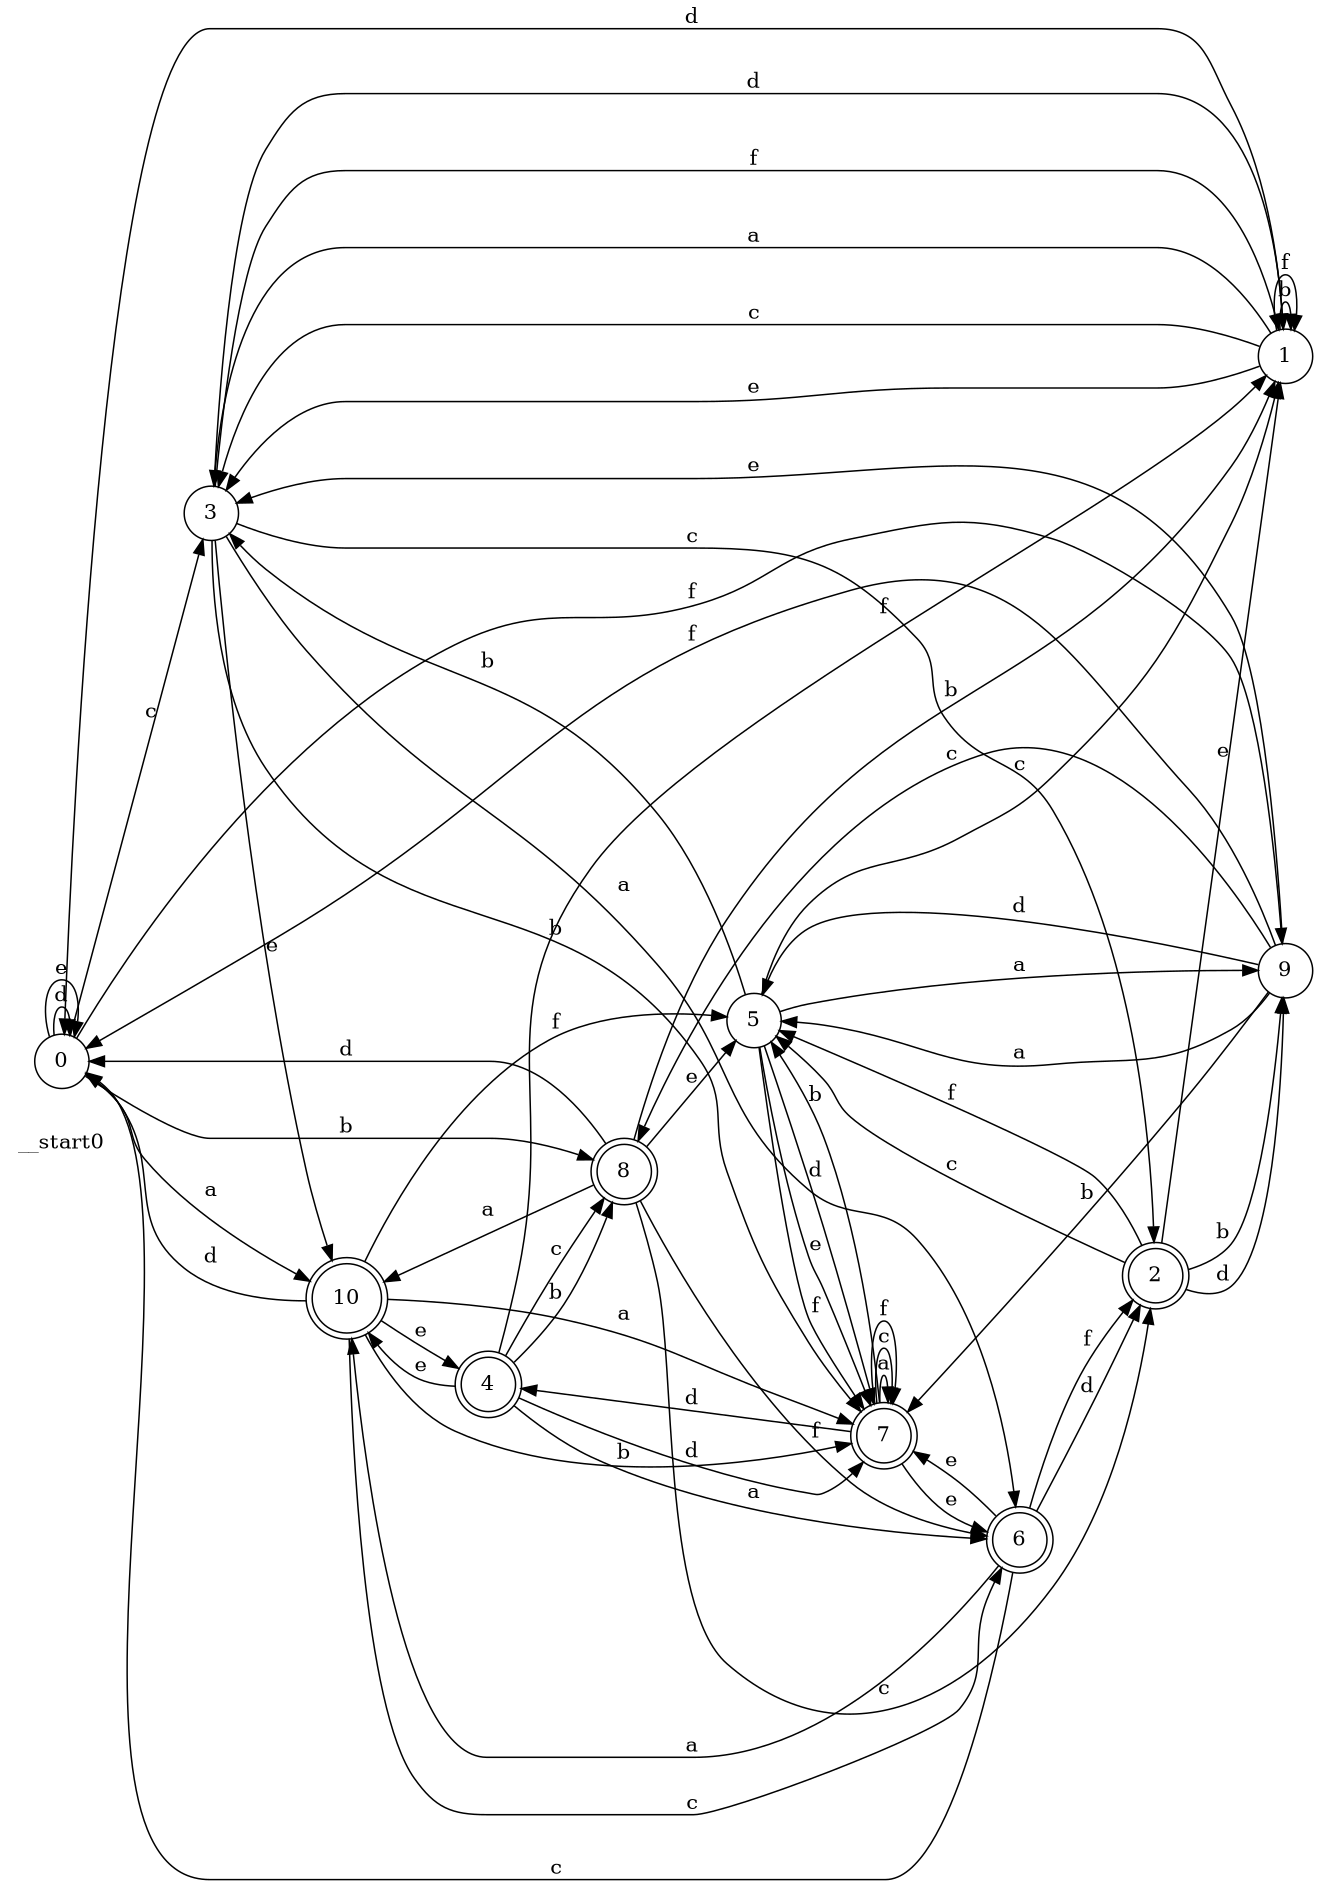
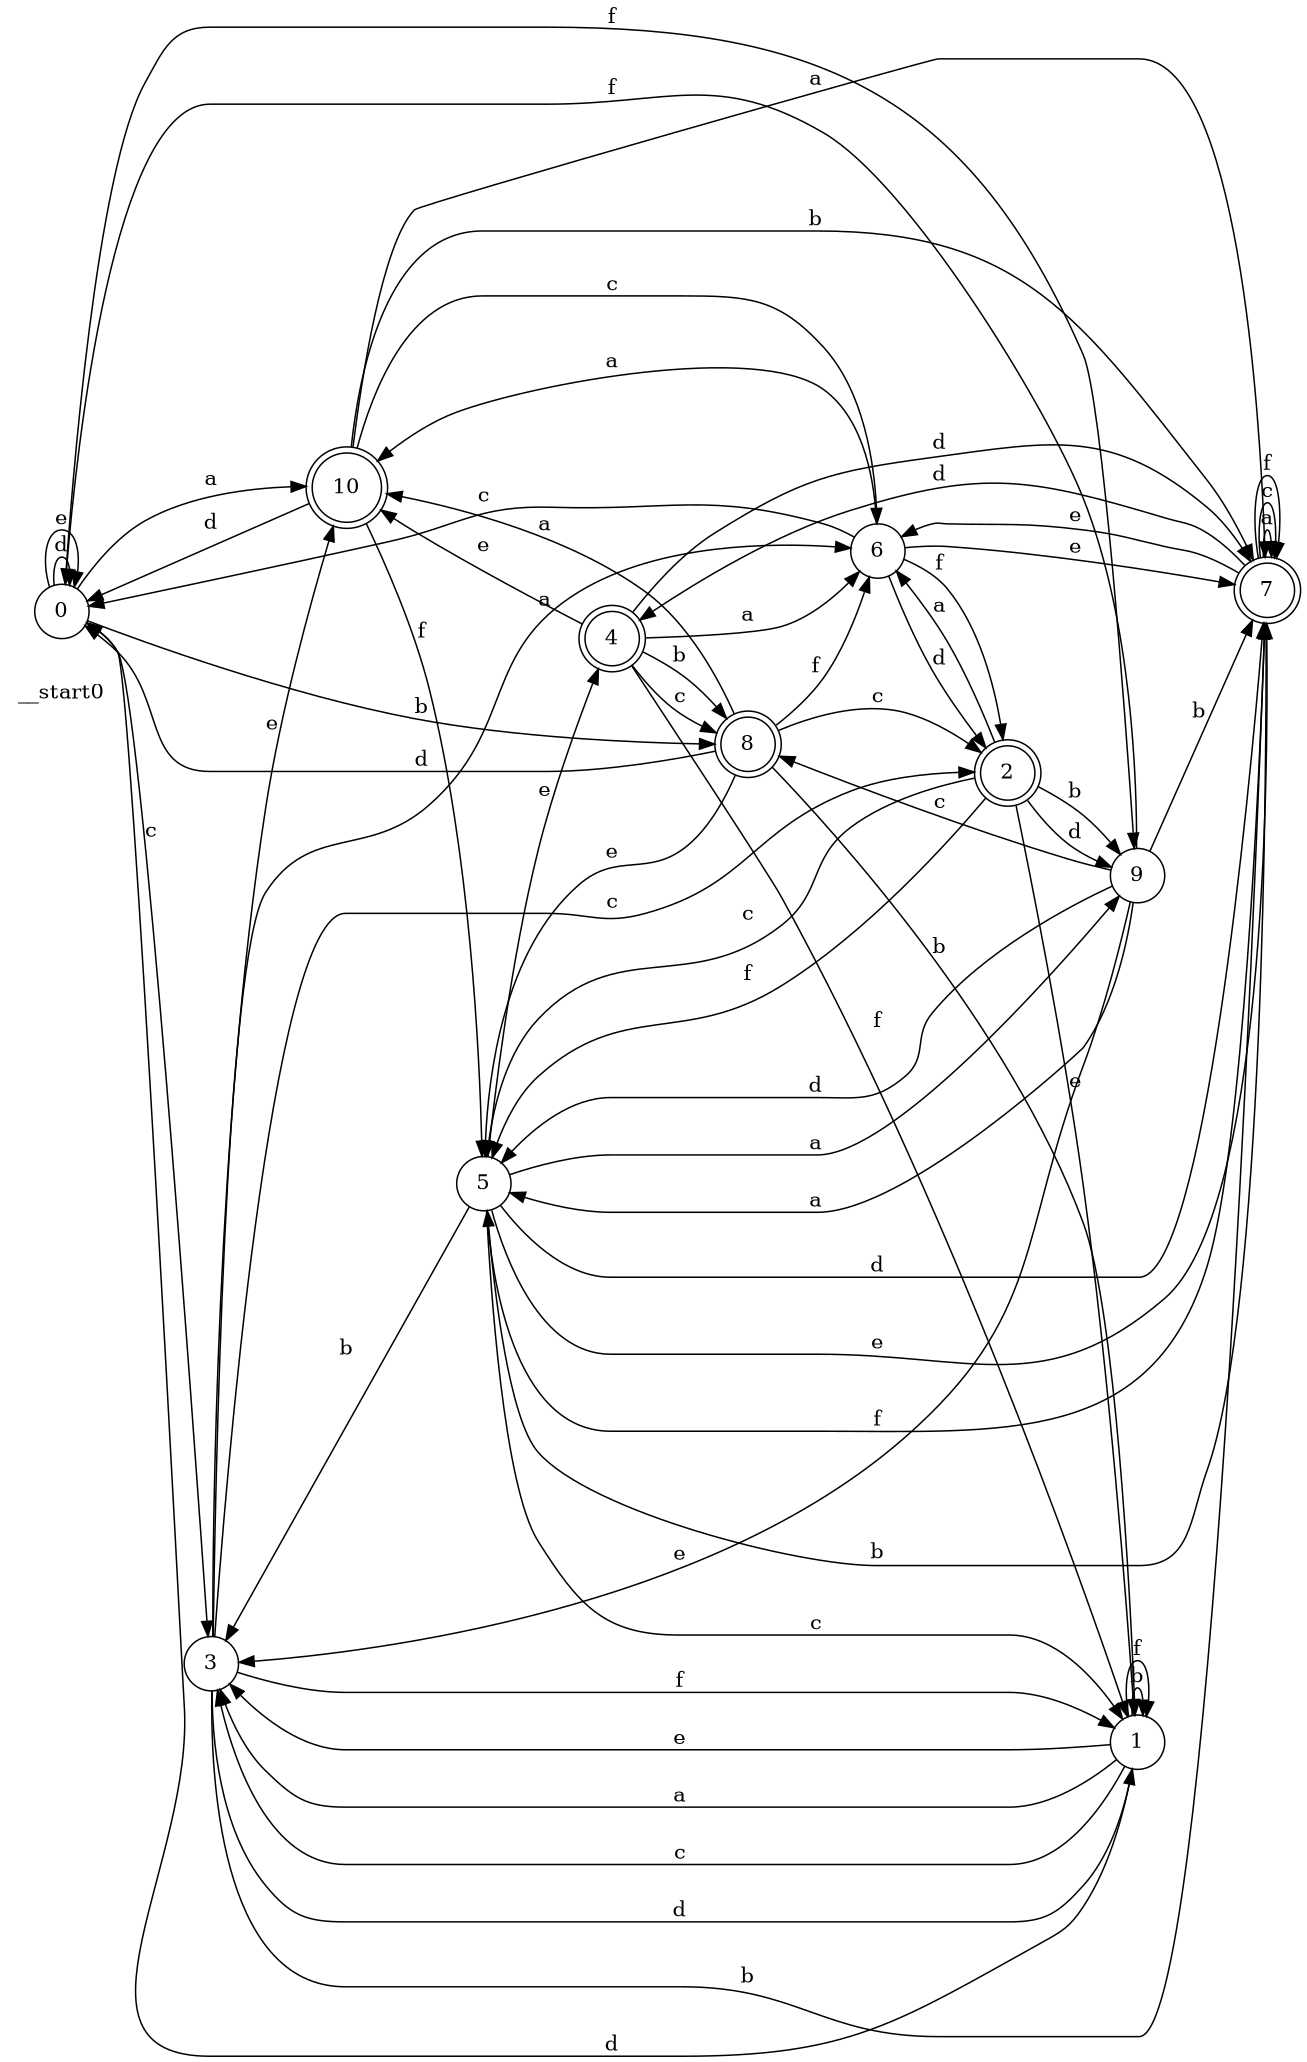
none -> (957, 659)
(413, 1341) -> (521, 928)
(1020, 1540) -> (878, 551)
